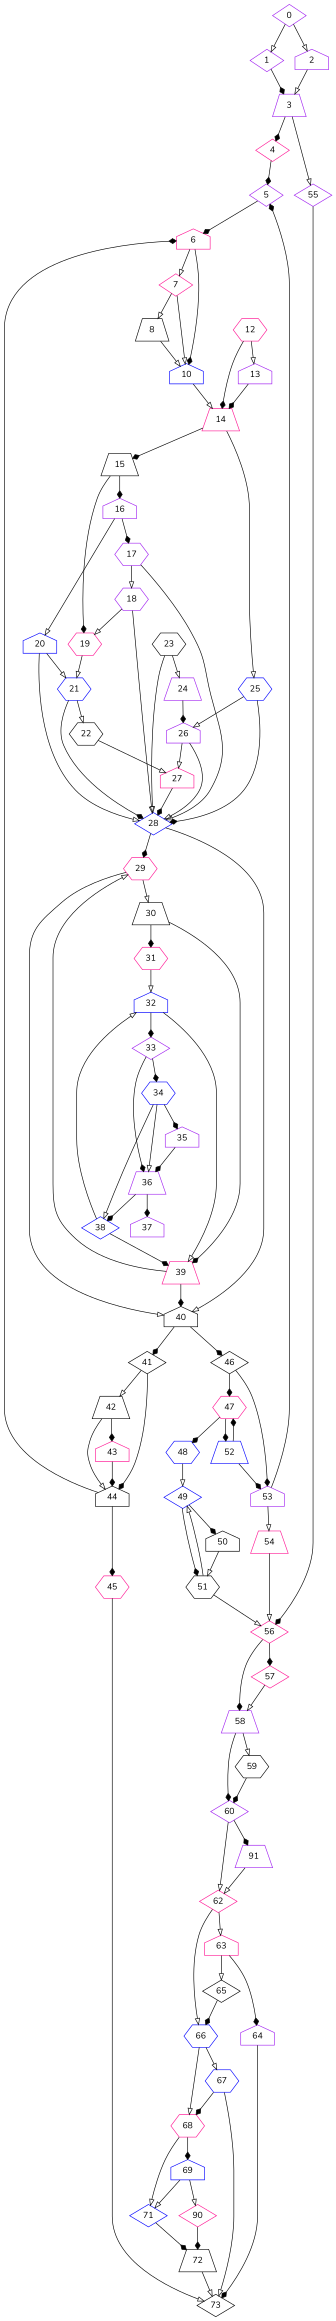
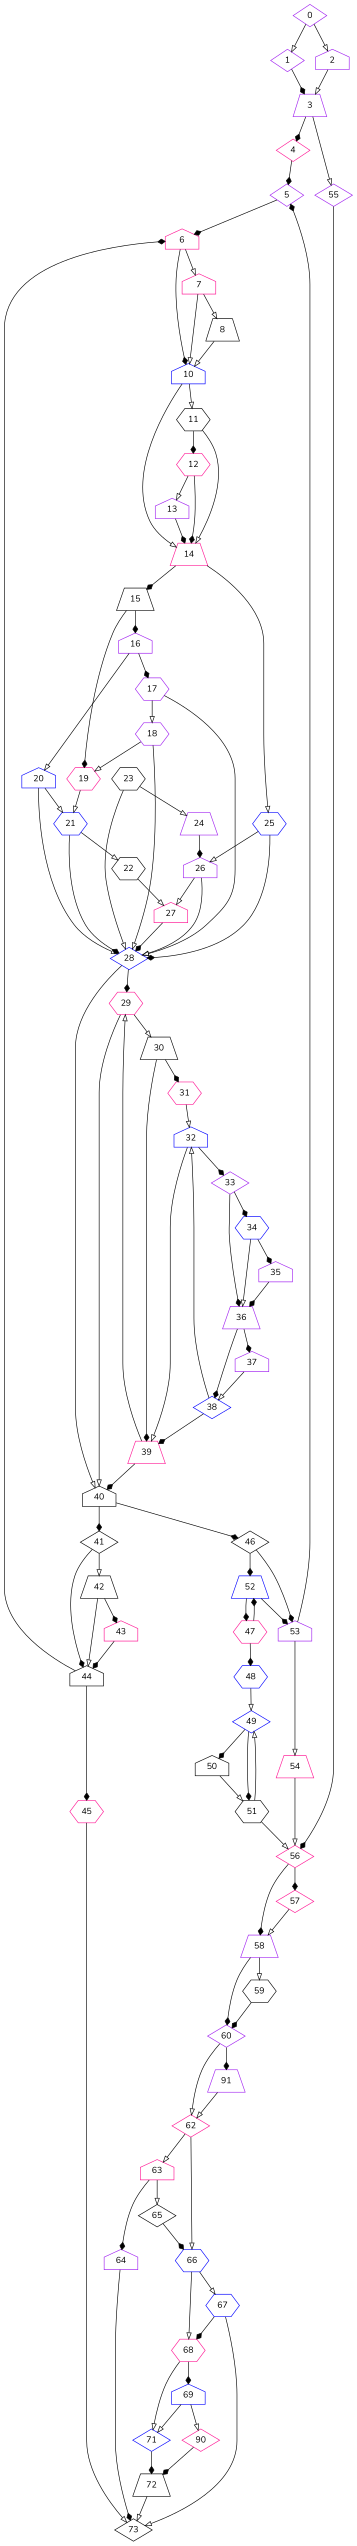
(176, 285) -> (199, 285)
none -> (193, 420)
(129, 1158) -> (233, 1384)
(229, 1381) -> (250, 1561)
